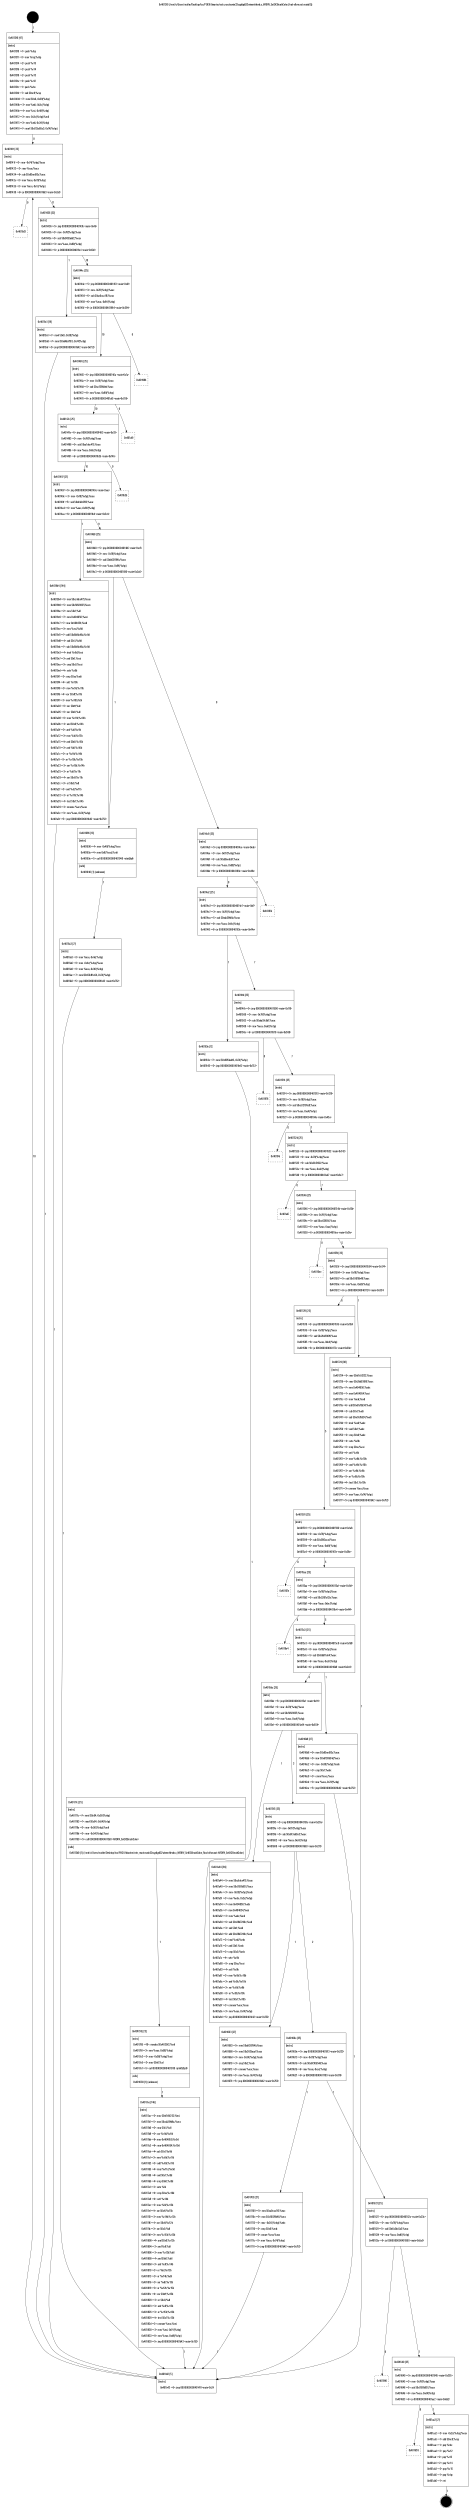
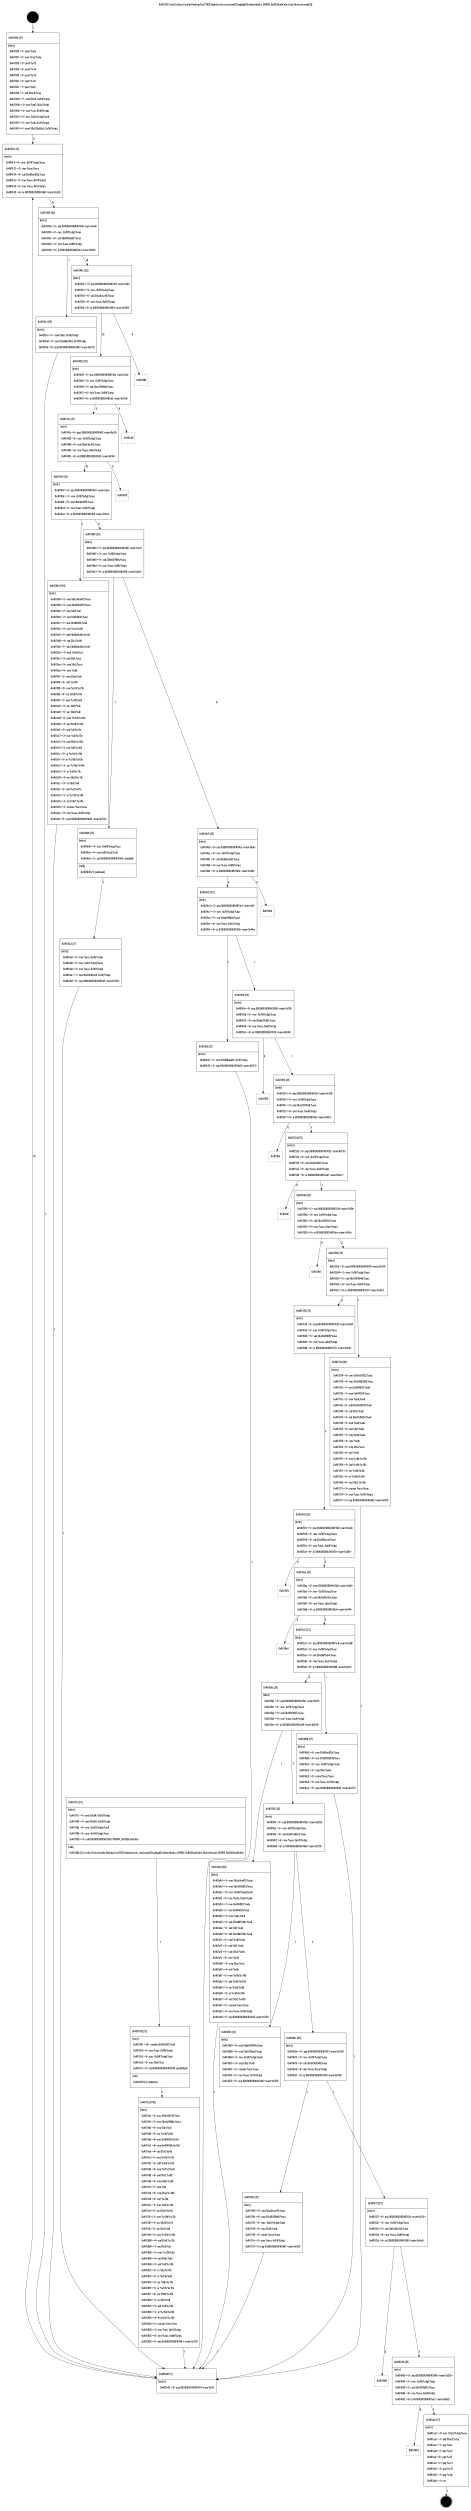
(21, 232) -> none
(96, 409) -> (96, 409)
none -> (225, 2197)
